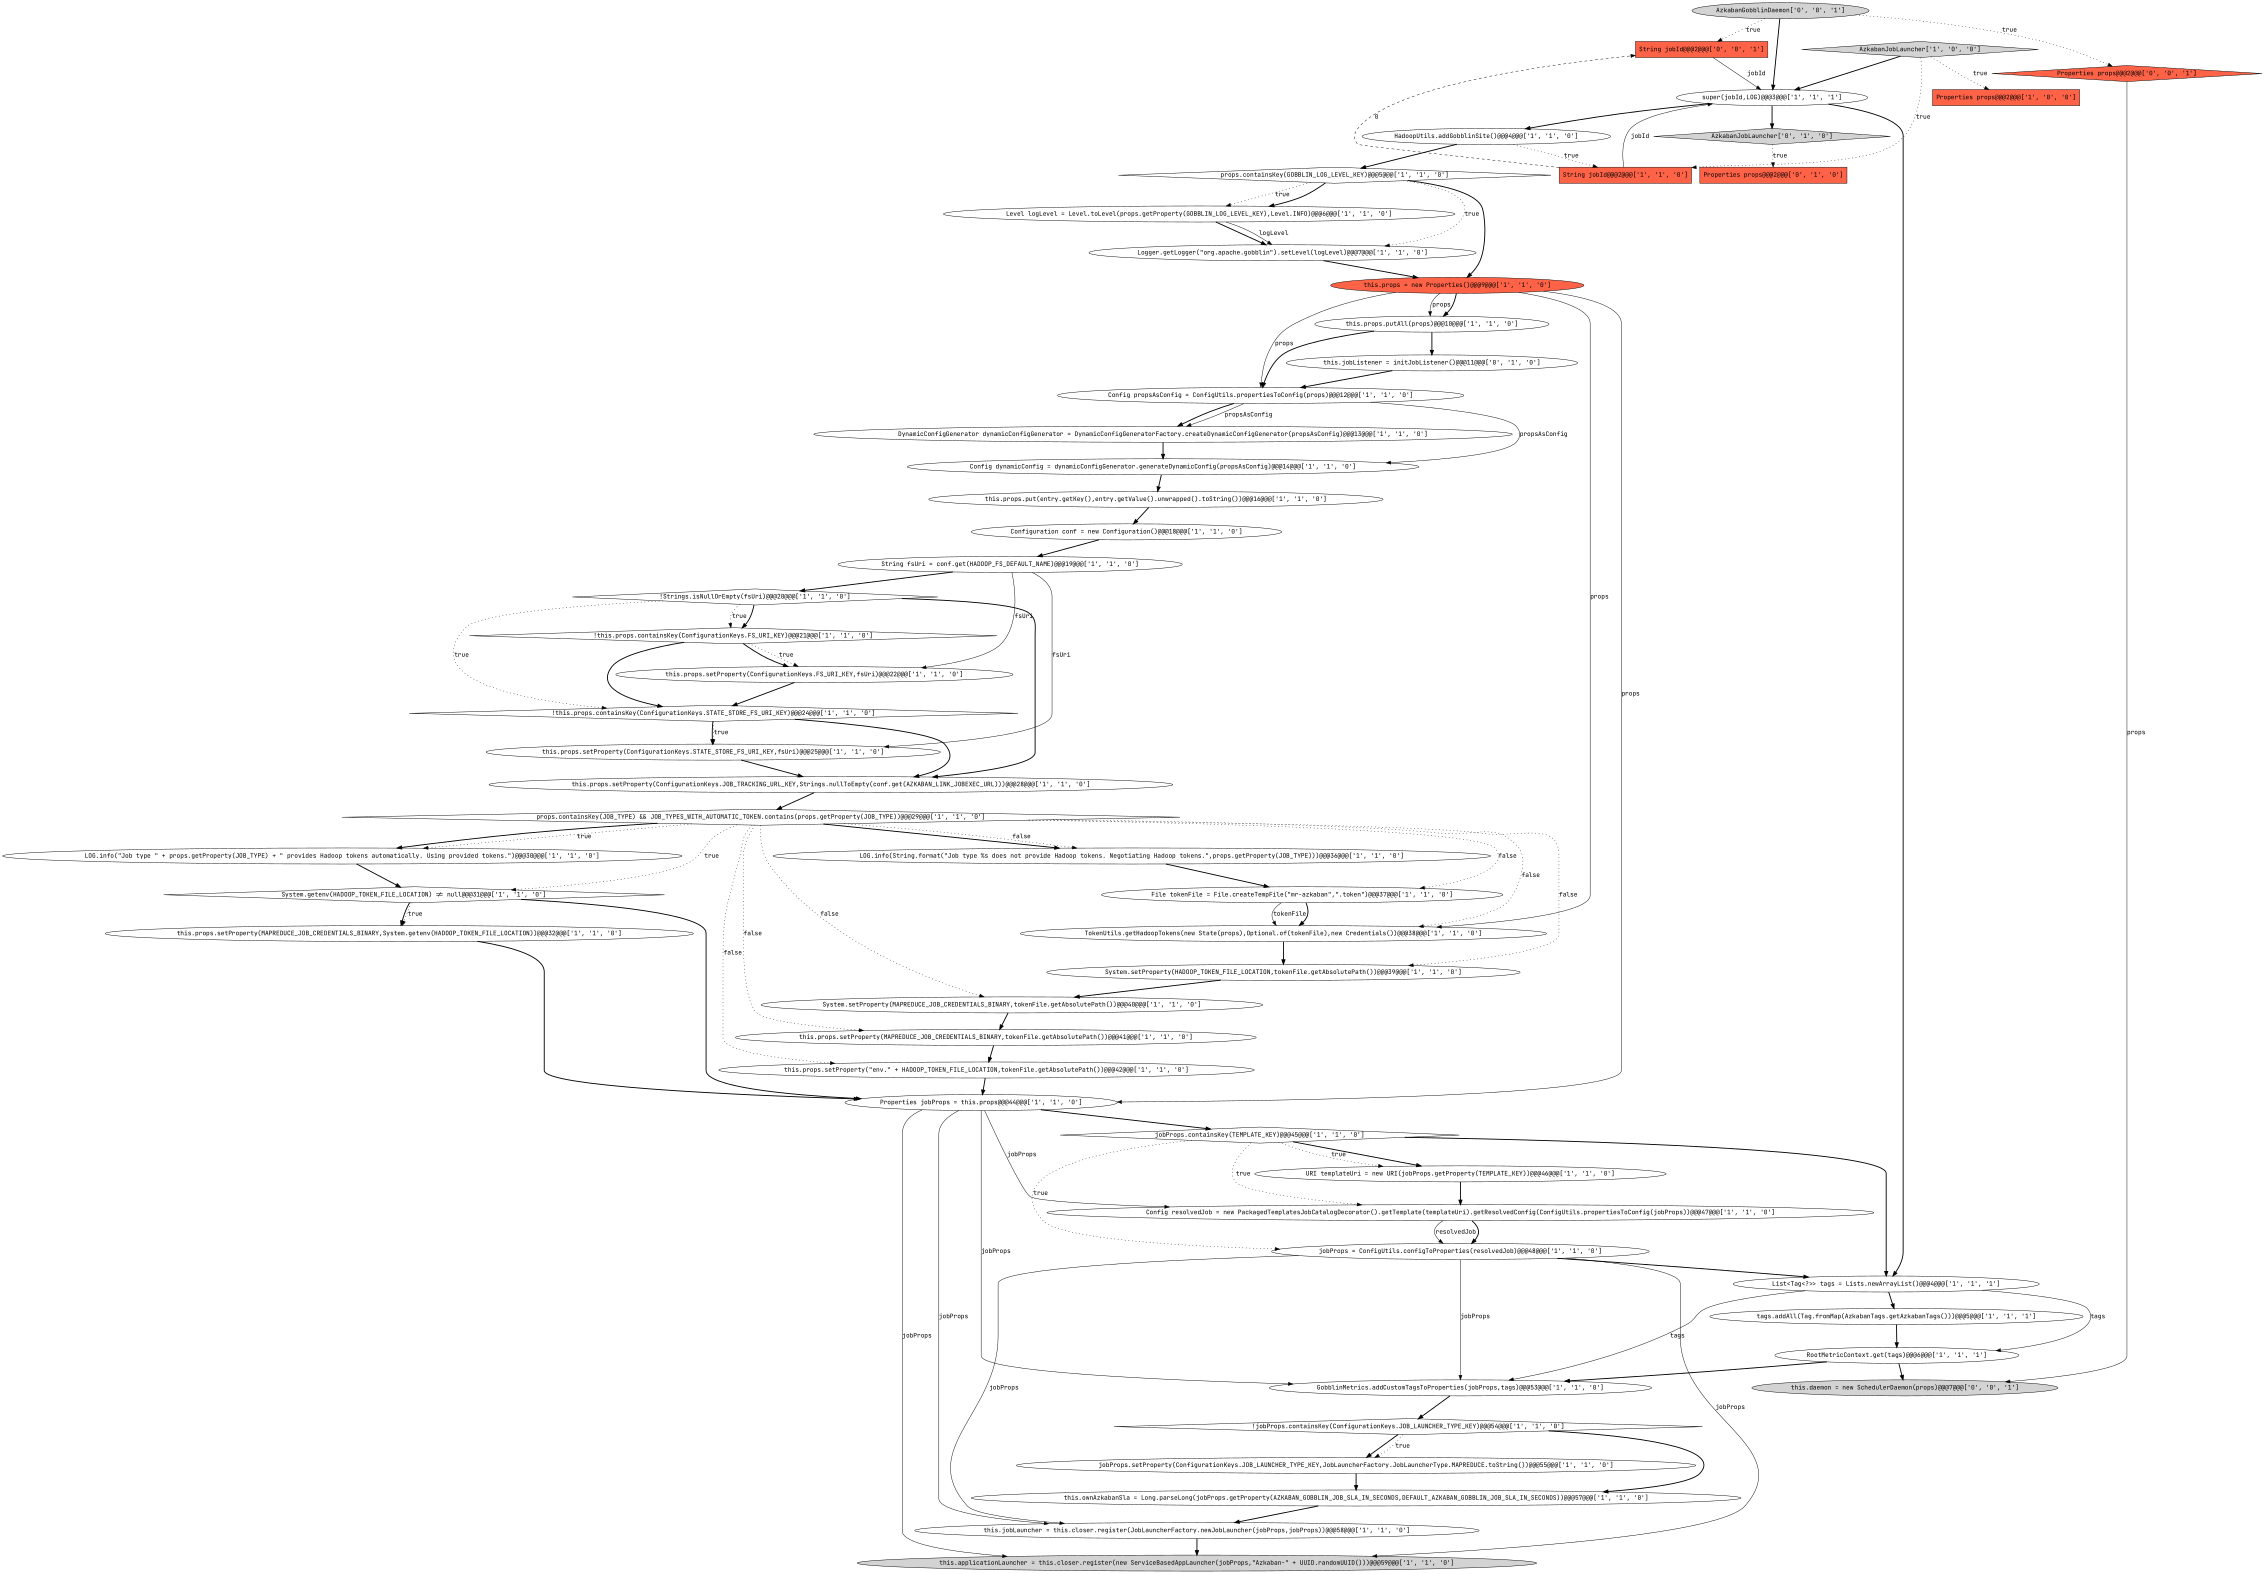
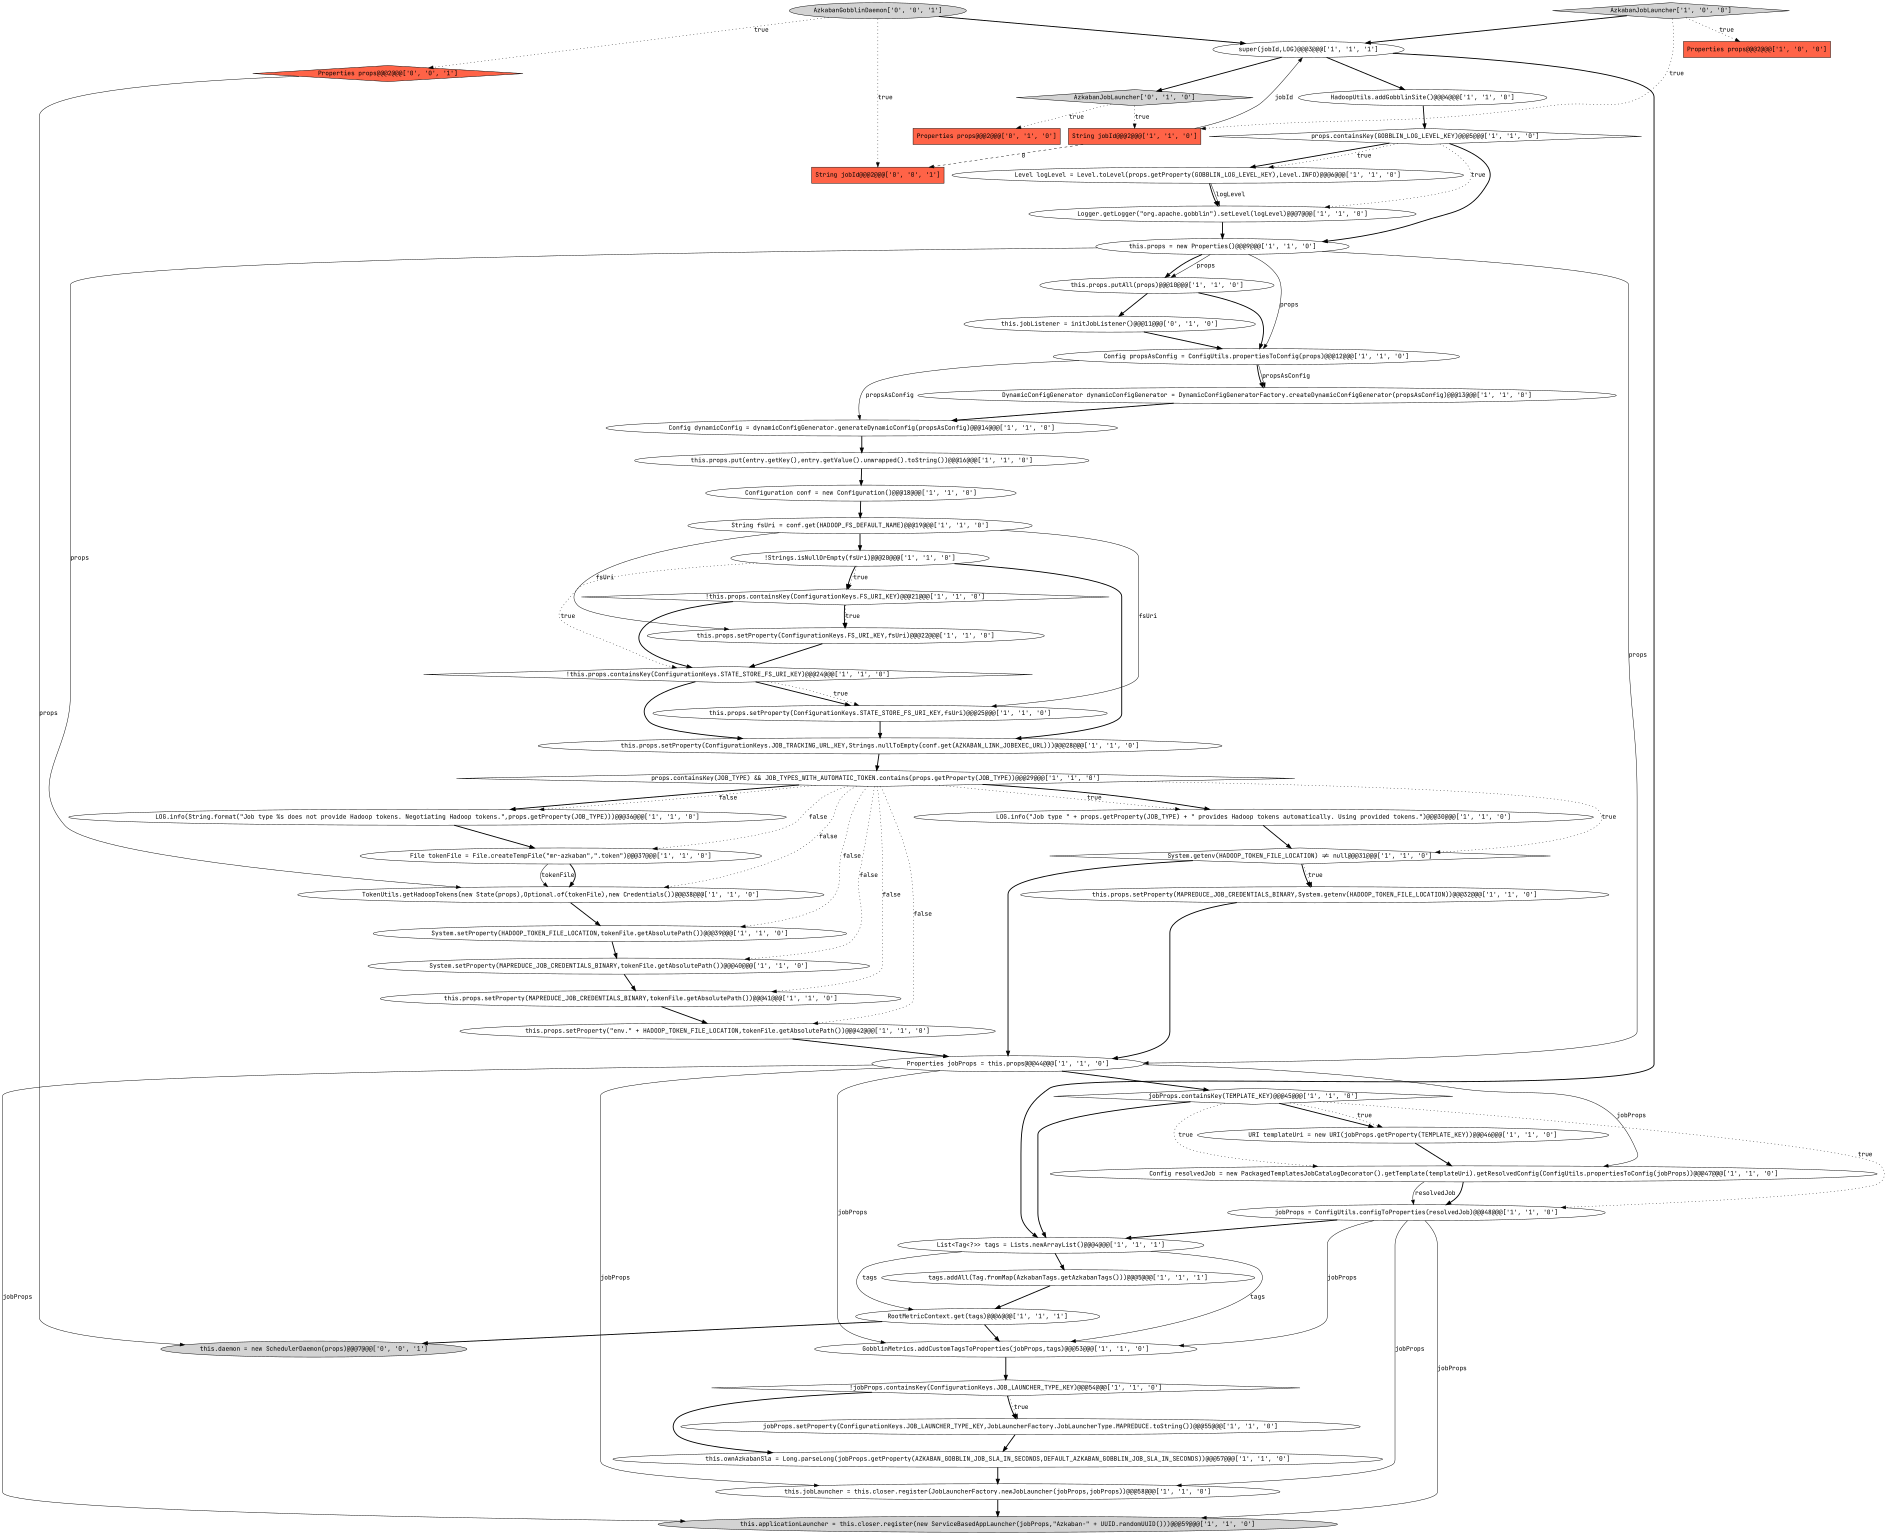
(1735, 72) -> none
(1553, 155) -> (1135, 115)
(1457, 285) -> (1222, 247)
(755, 597) -> (860, 558)
